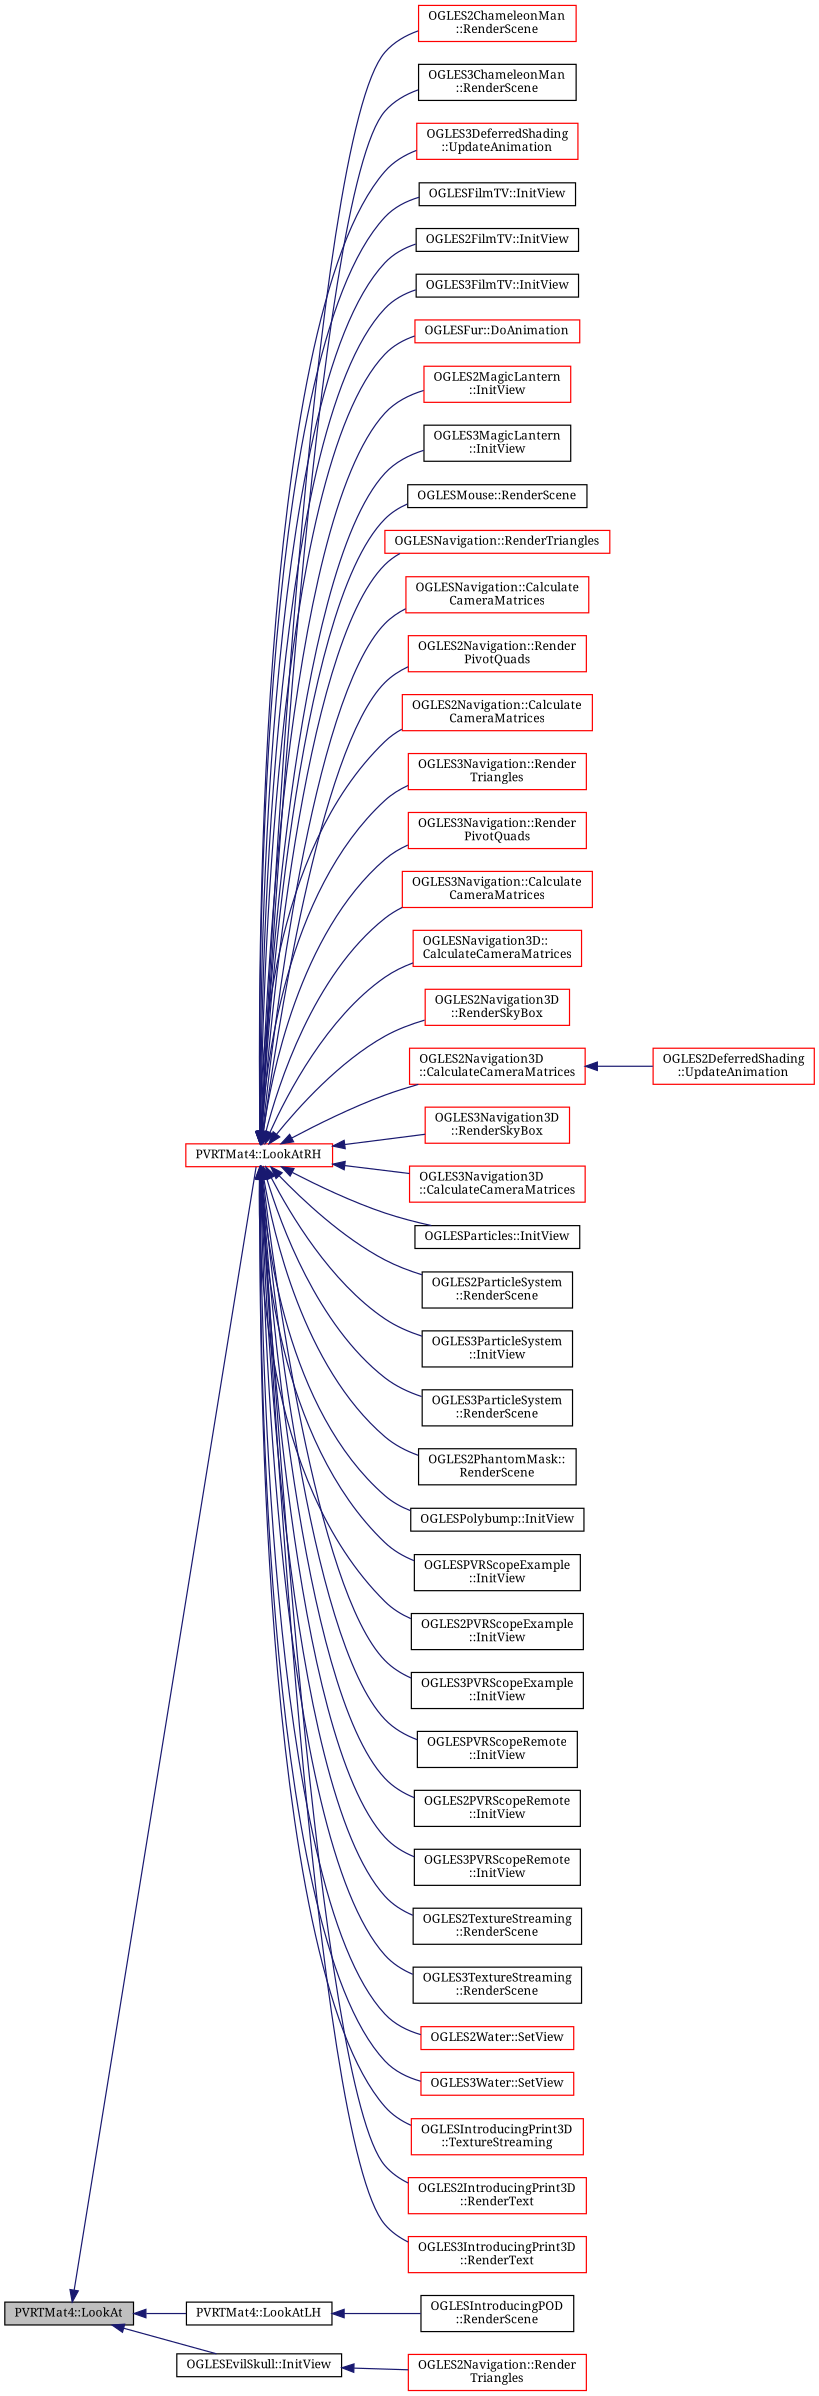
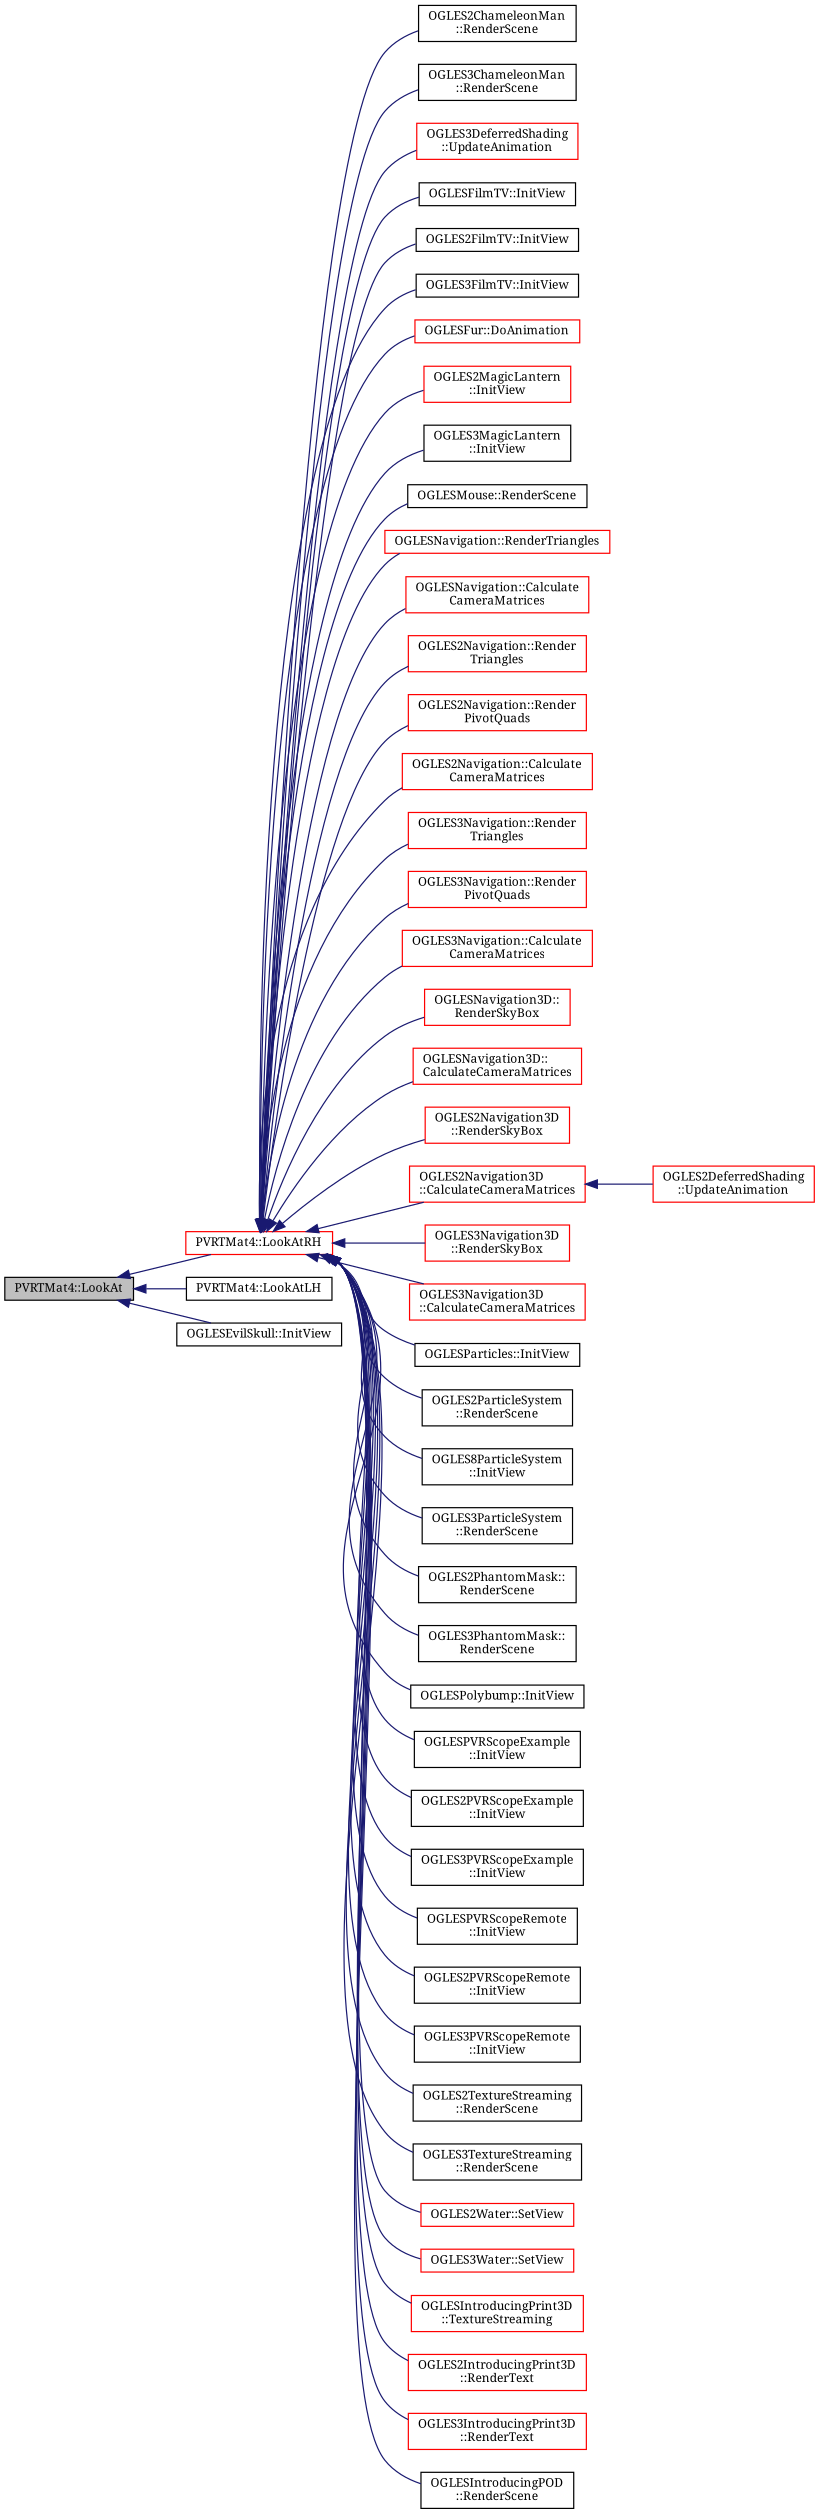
(497, 23) -> (497, 23)
none -> (497, 1007)
(497, 1349) -> (497, 1467)
none -> (497, 1644)
(382, 2314) -> (362, 1882)
(381, 2369) -> (307, 901)
